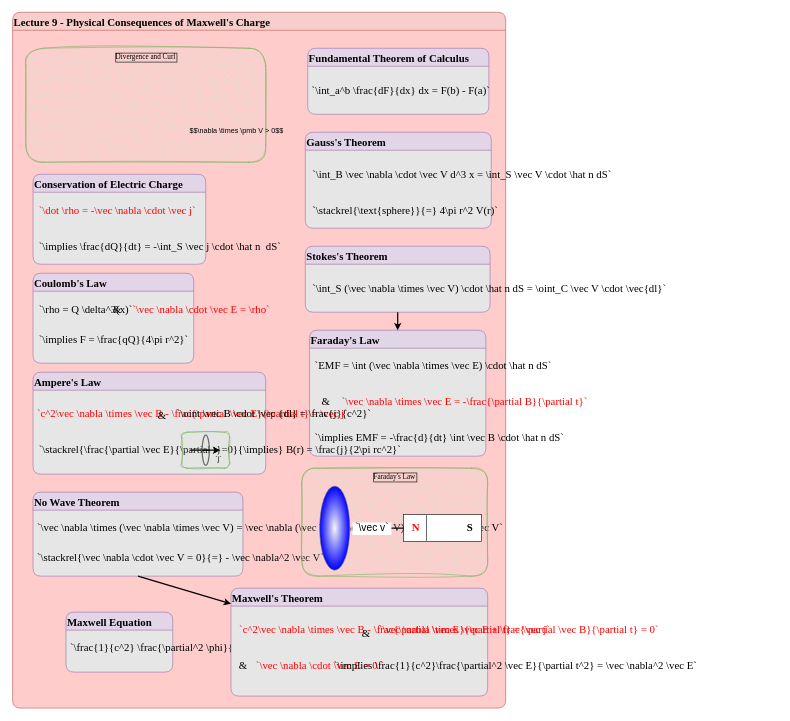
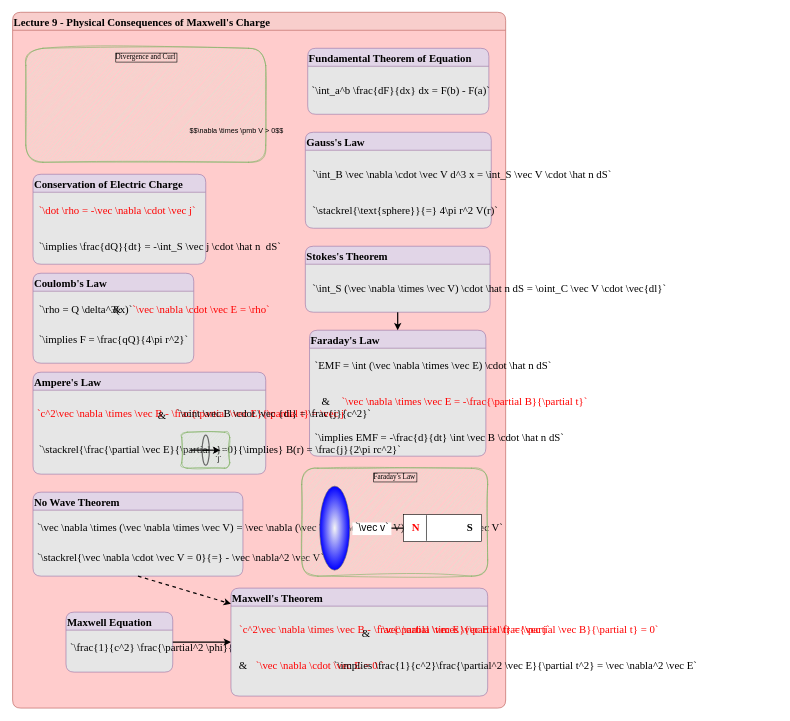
(394, 58) -> (395, 58)
(349, 142) -> (336, 142)
(182, 589) -> (182, 589)
none -> (199, 642)
